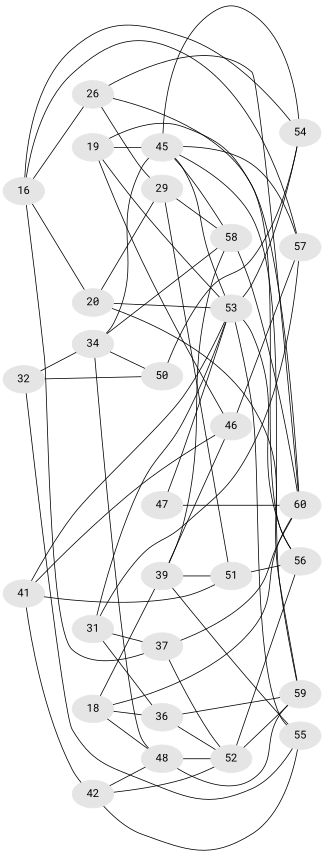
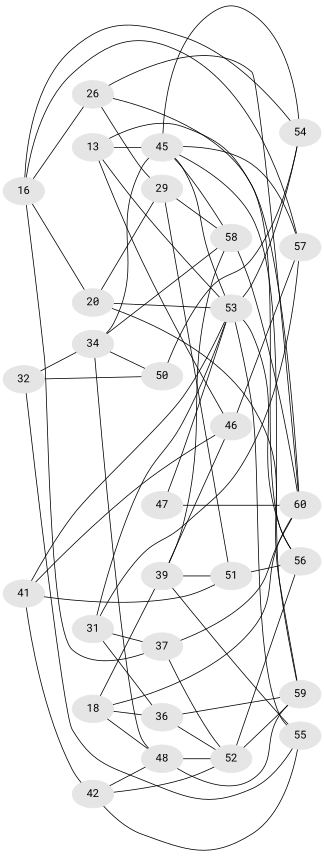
(93, 147) -> (93, 147)
